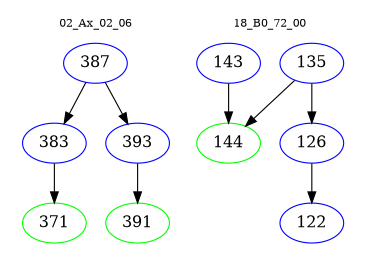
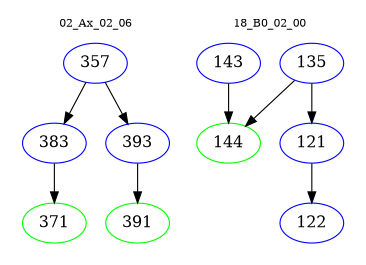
(270, 24) -> (270, 24)
(95, 63) -> (95, 63)
(312, 143) -> (312, 143)
